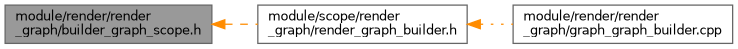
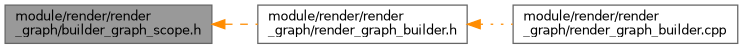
(362, 24) -> (362, 24)
(623, 24) -> (625, 24)
